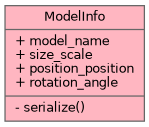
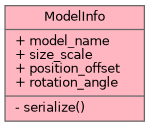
(75, 69) -> (68, 69)
